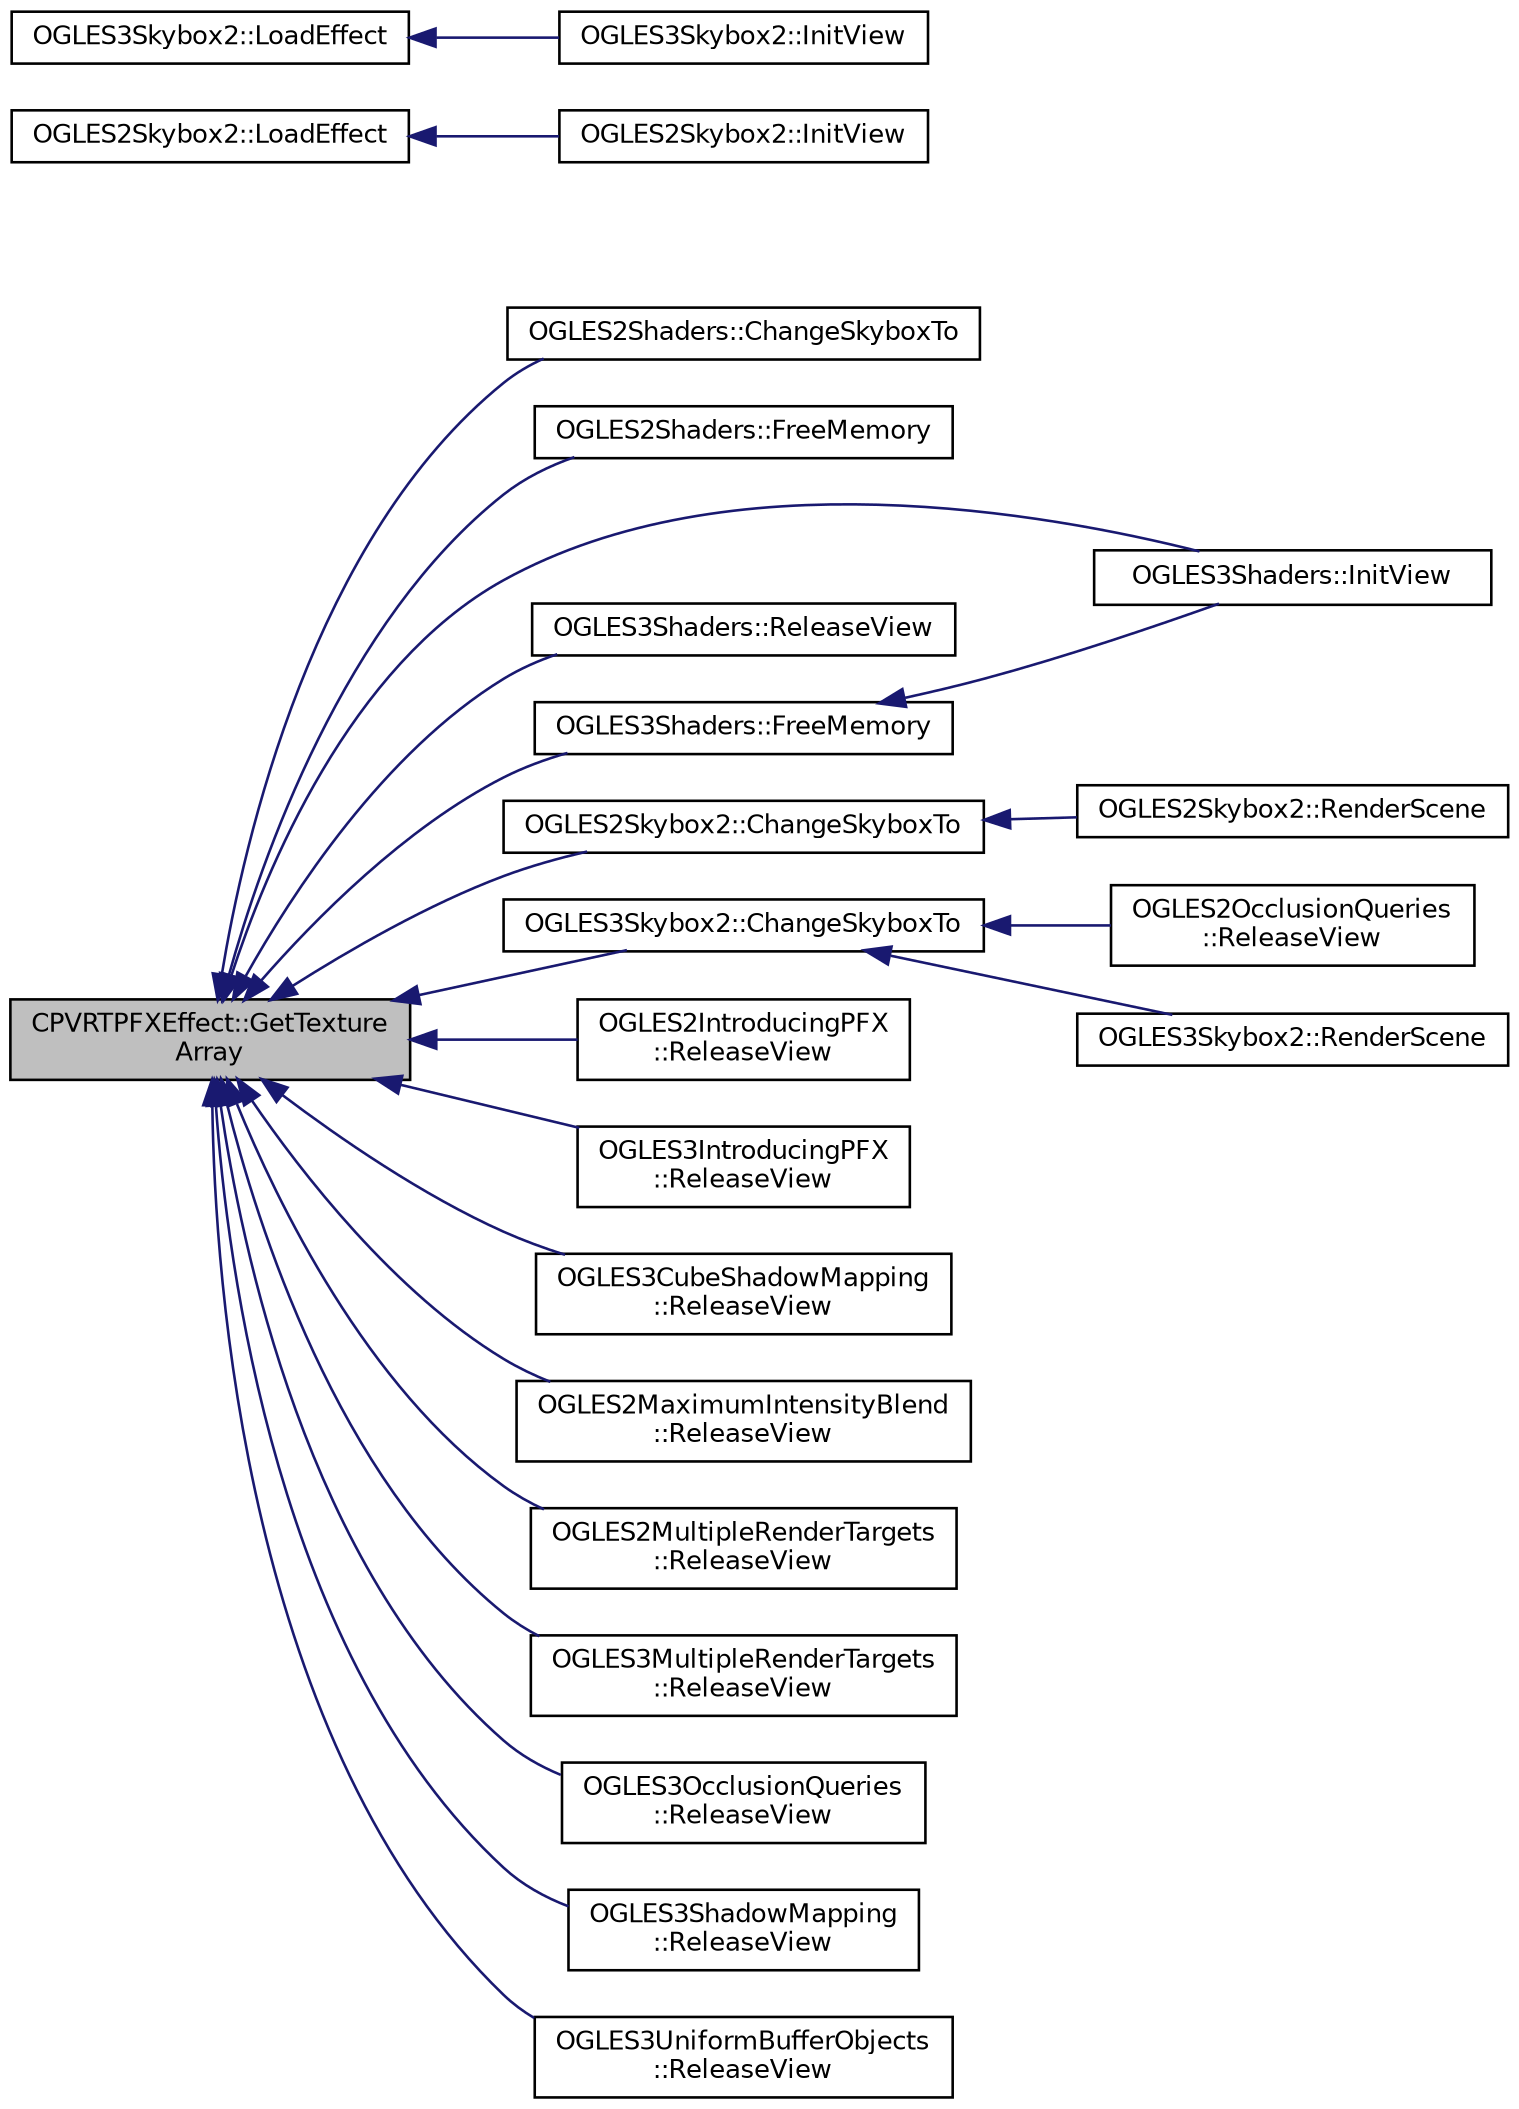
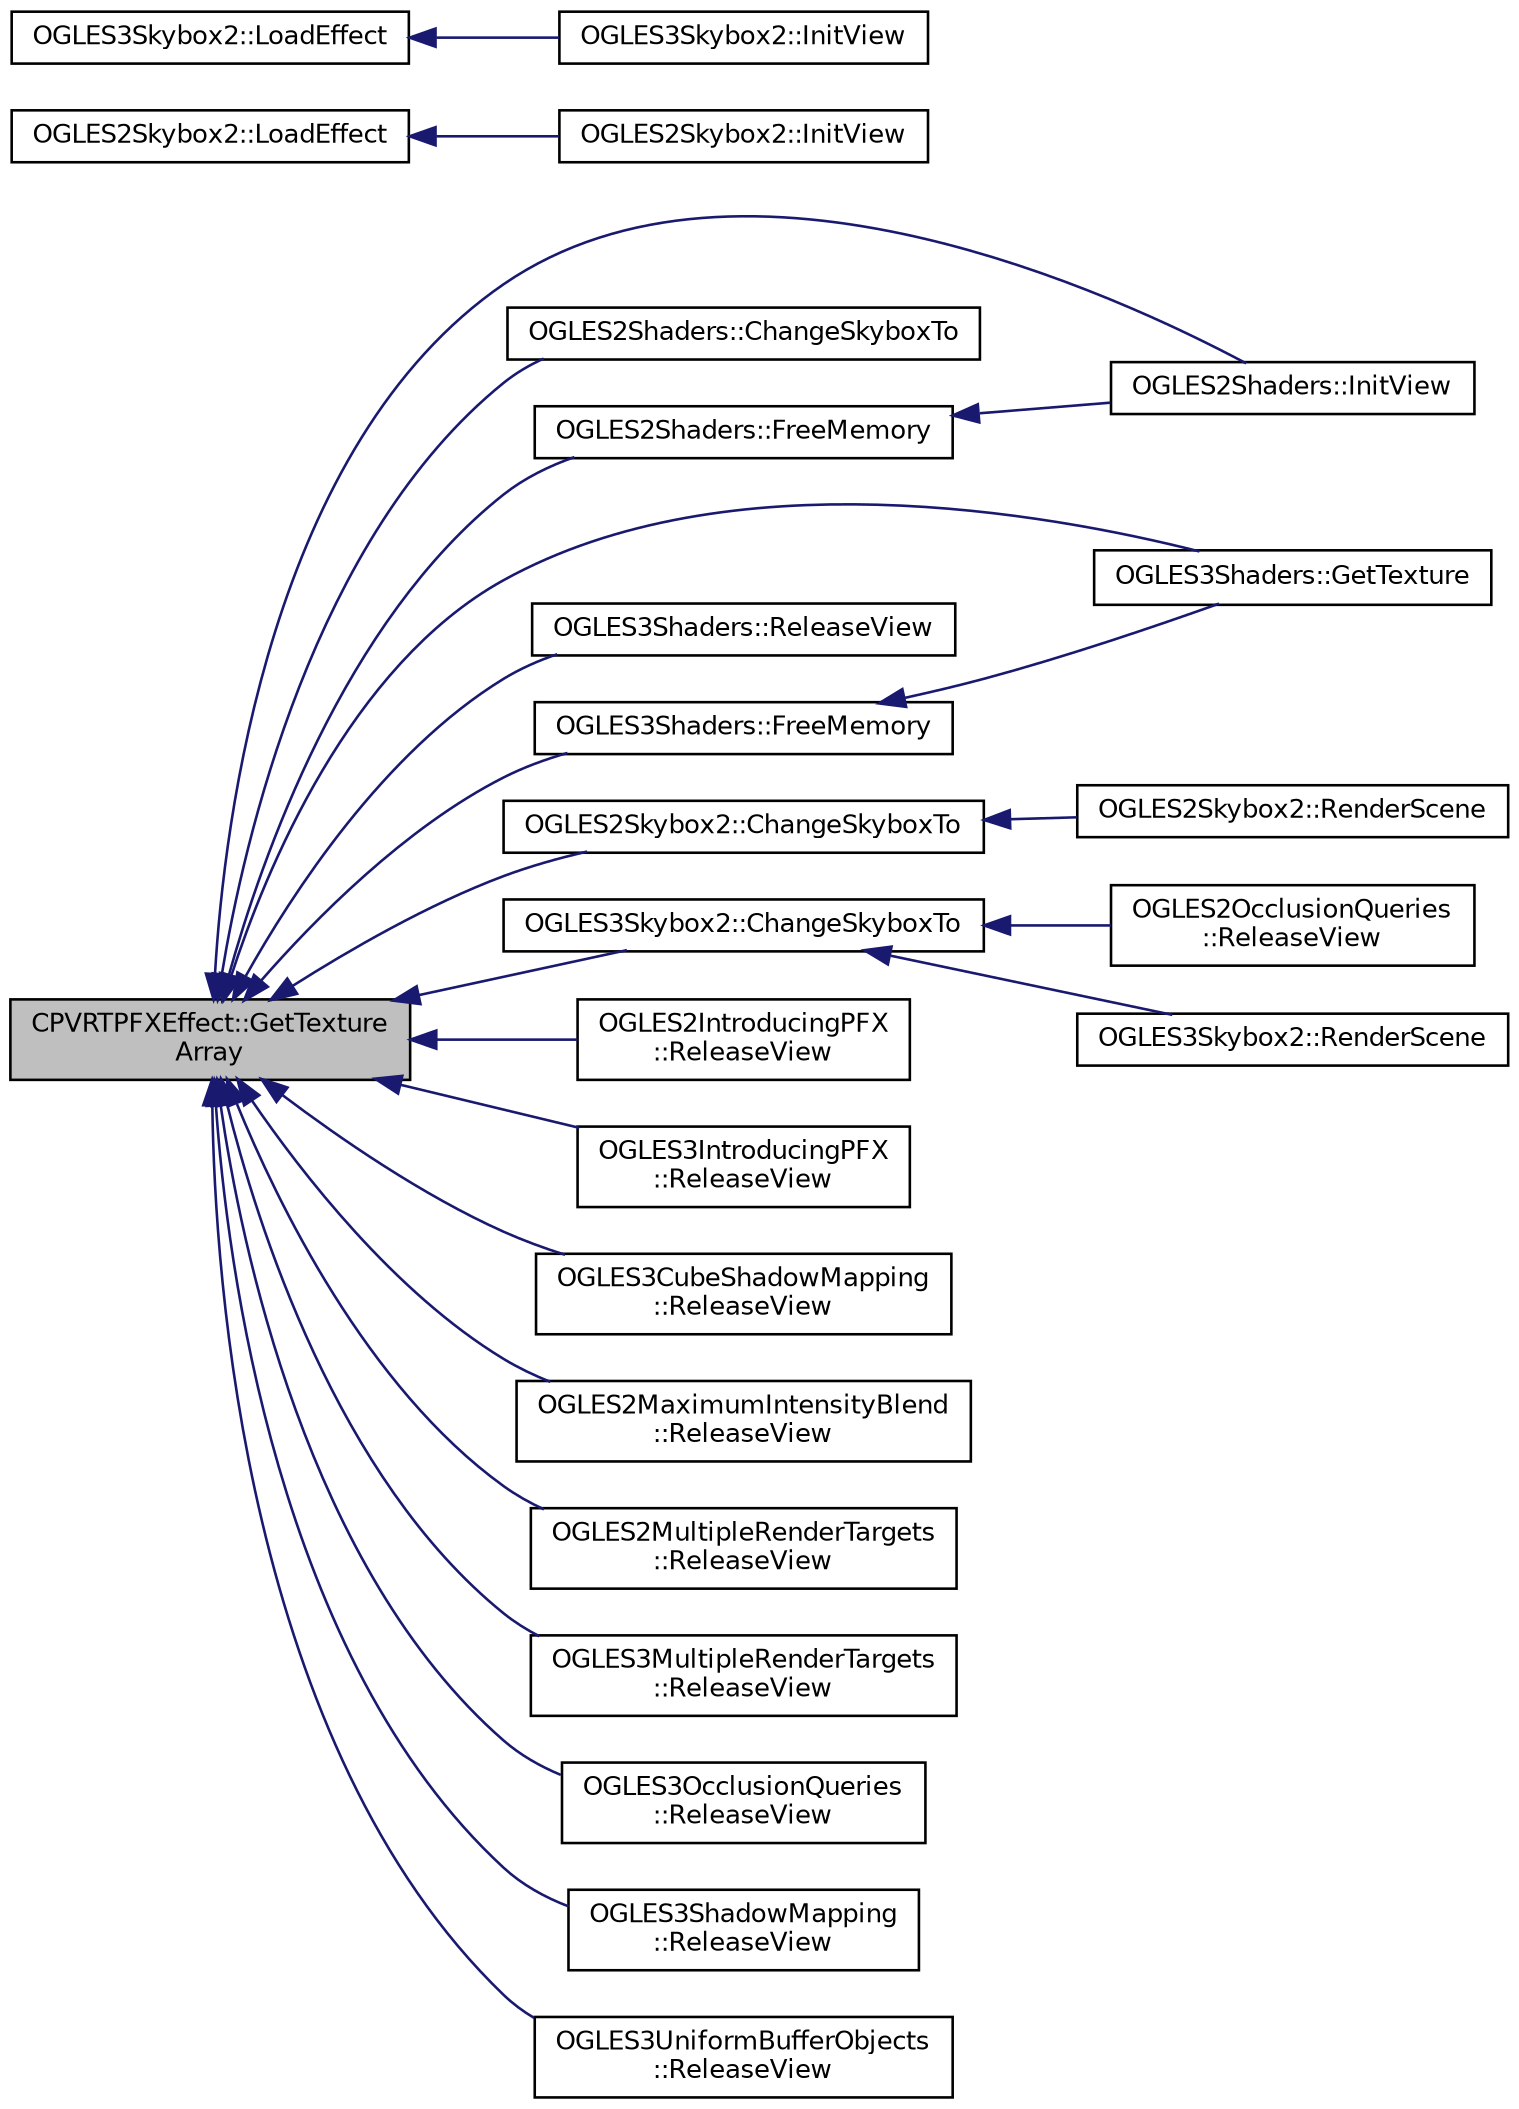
none -> (1293, 388)
(1293, 578) -> (1293, 578)
